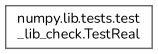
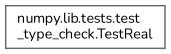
(79, 27) -> (85, 27)
